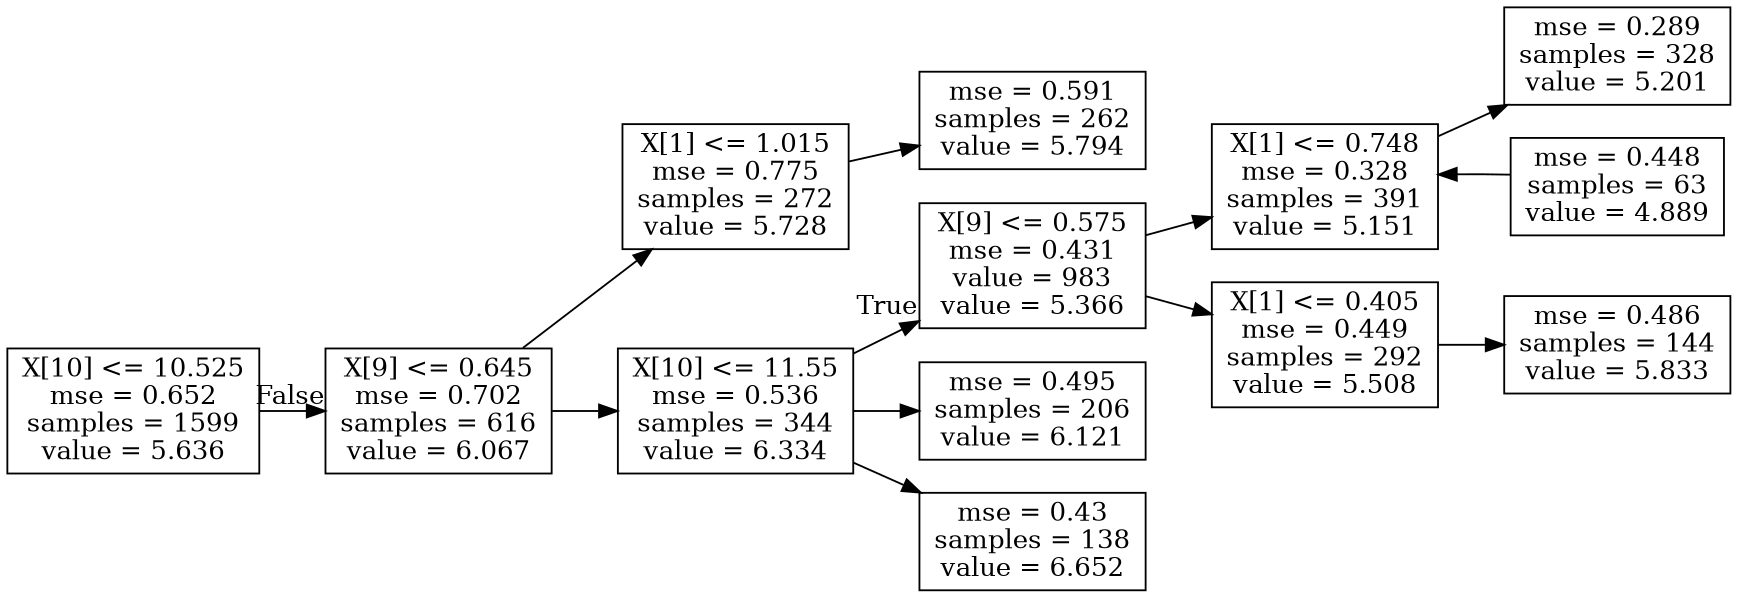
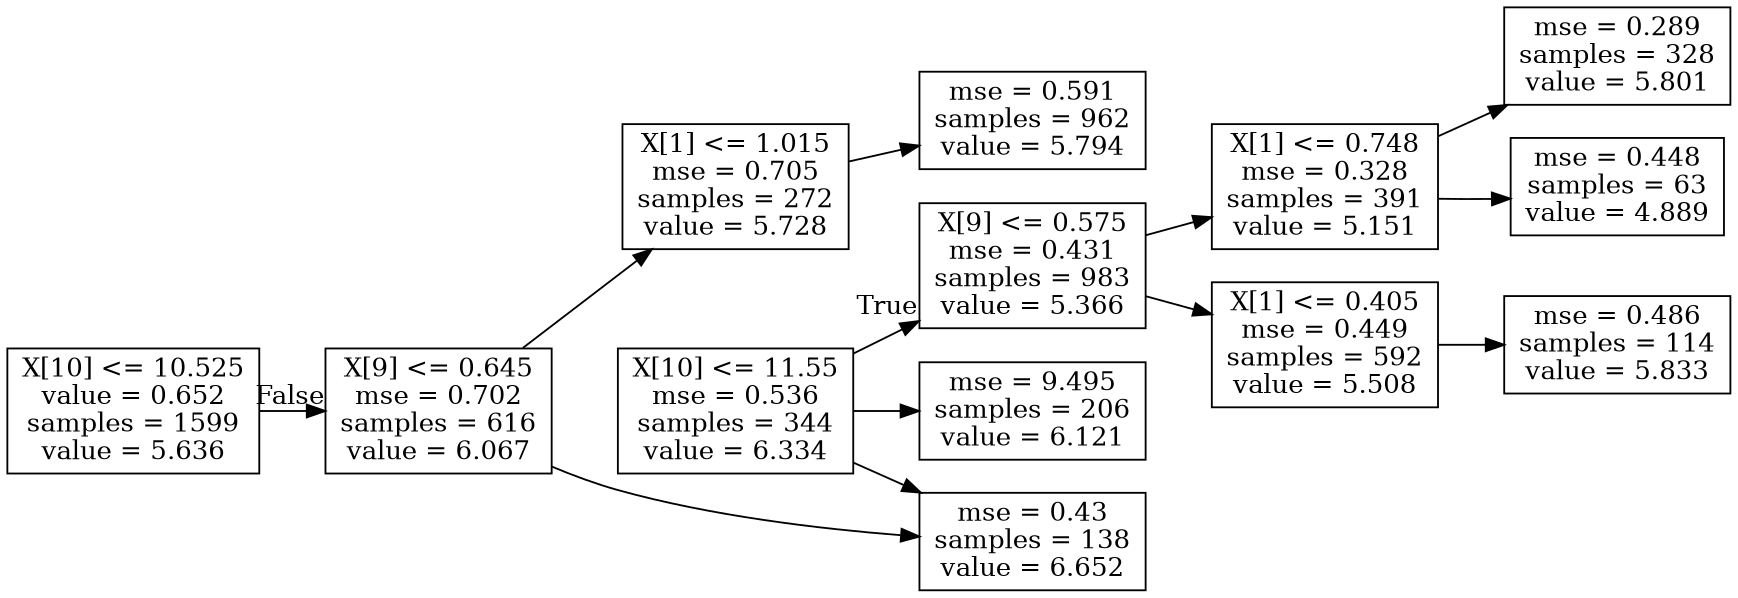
(1617, 56) -> (1617, 56)
(1033, 120) -> (1033, 120)
(1484, 174) -> (1465, 199)
(736, 187) -> (736, 187)
(1033, 266) -> (1033, 266)
(1325, 345) -> (1325, 345)
(1617, 345) -> (1617, 345)
(133, 411) -> (133, 411)
(575, 411) -> (724, 513)
(1033, 411) -> (1033, 411)
